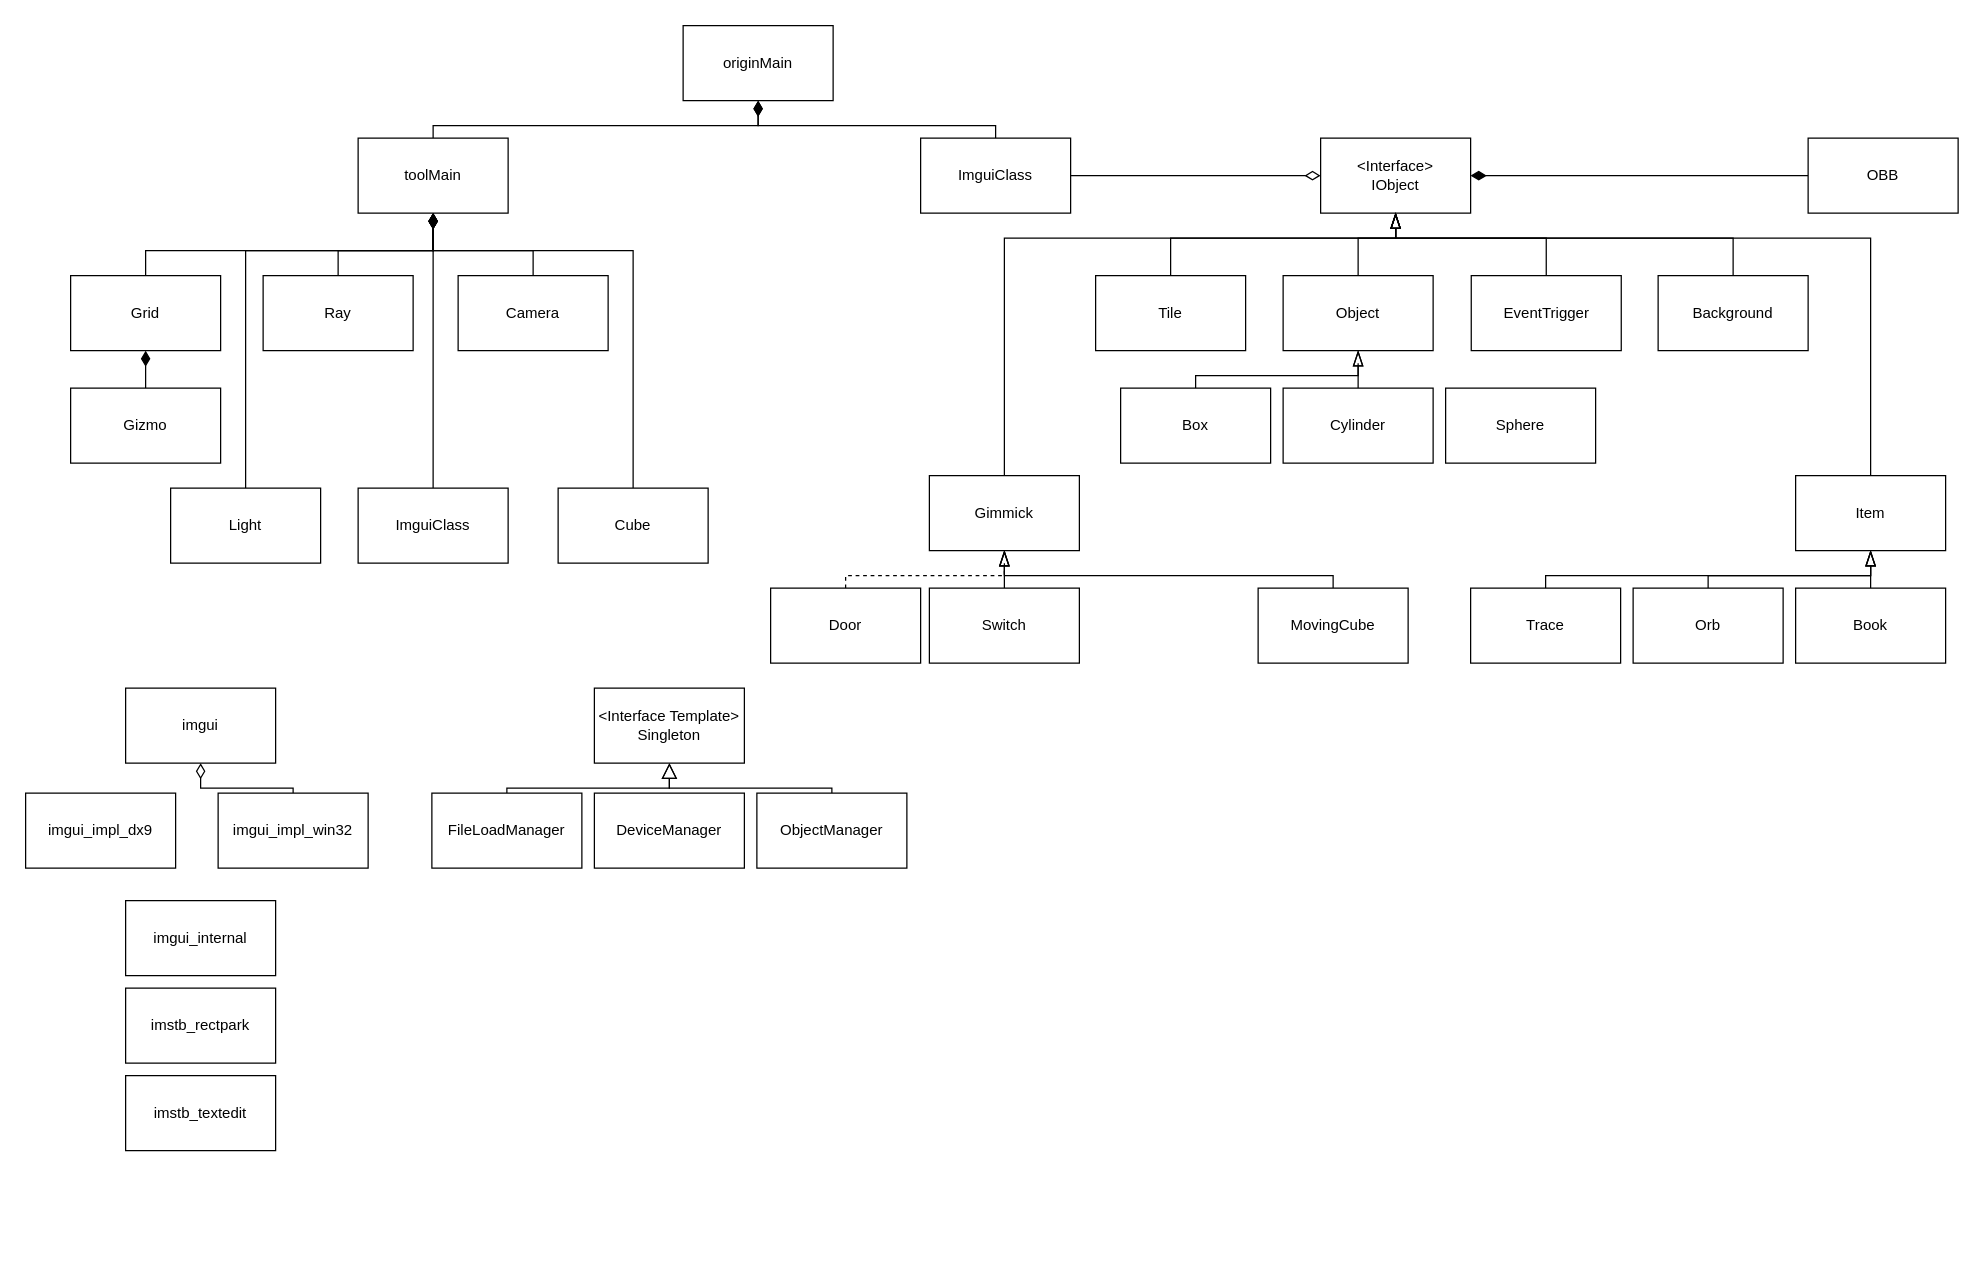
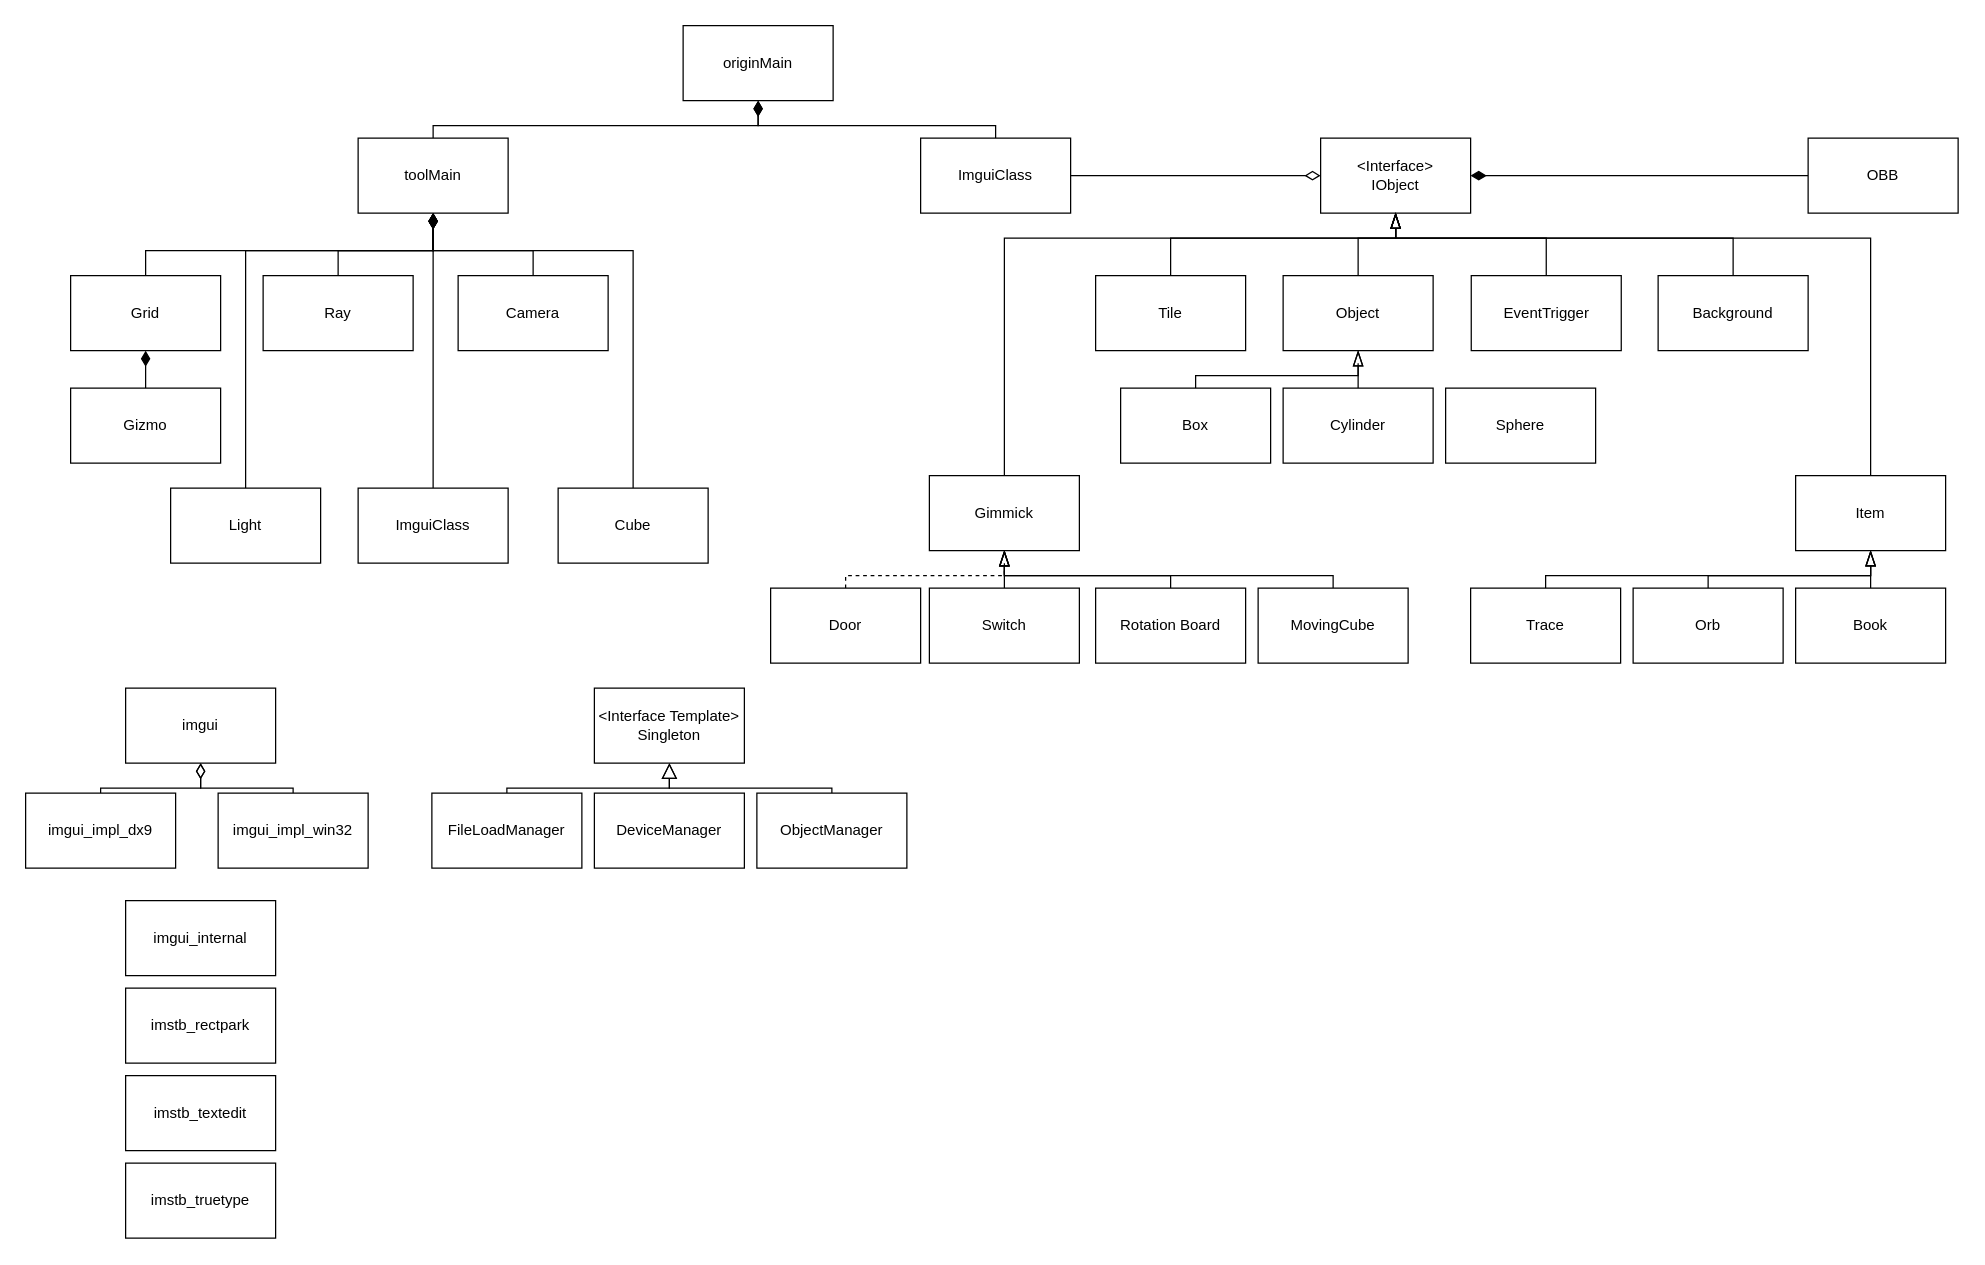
none -> (1171, 583)
none -> (1171, 626)
none -> (146, 788)
none -> (201, 1201)
